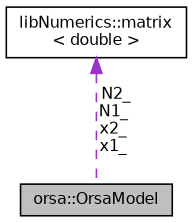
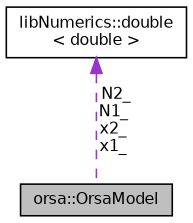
(96, 32) -> (96, 32)
